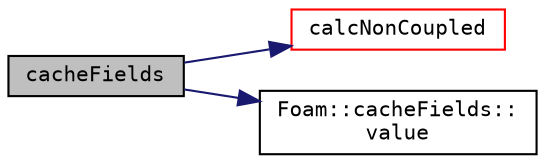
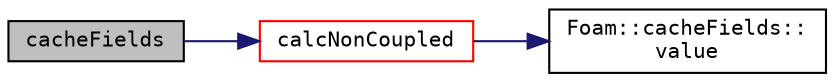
(211, 94) -> (500, 41)
